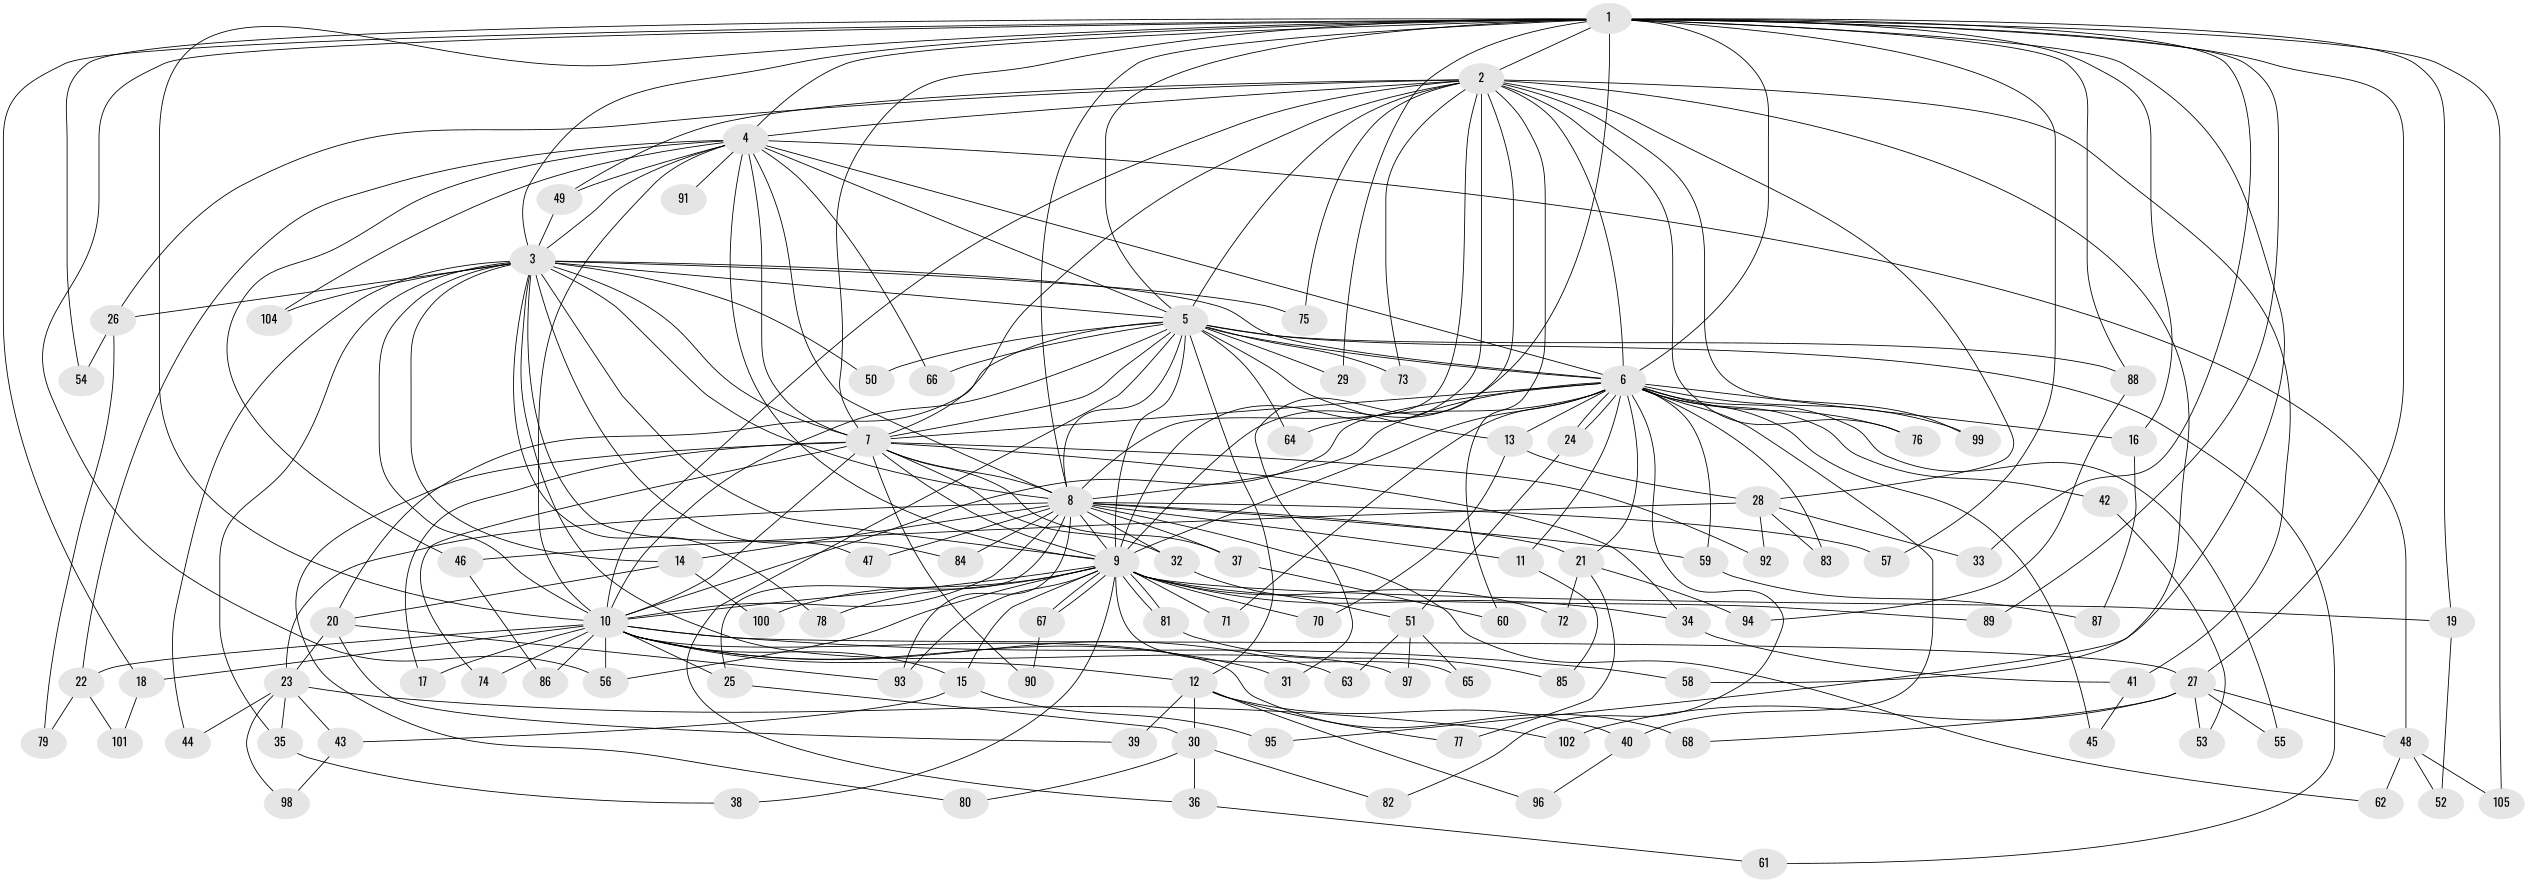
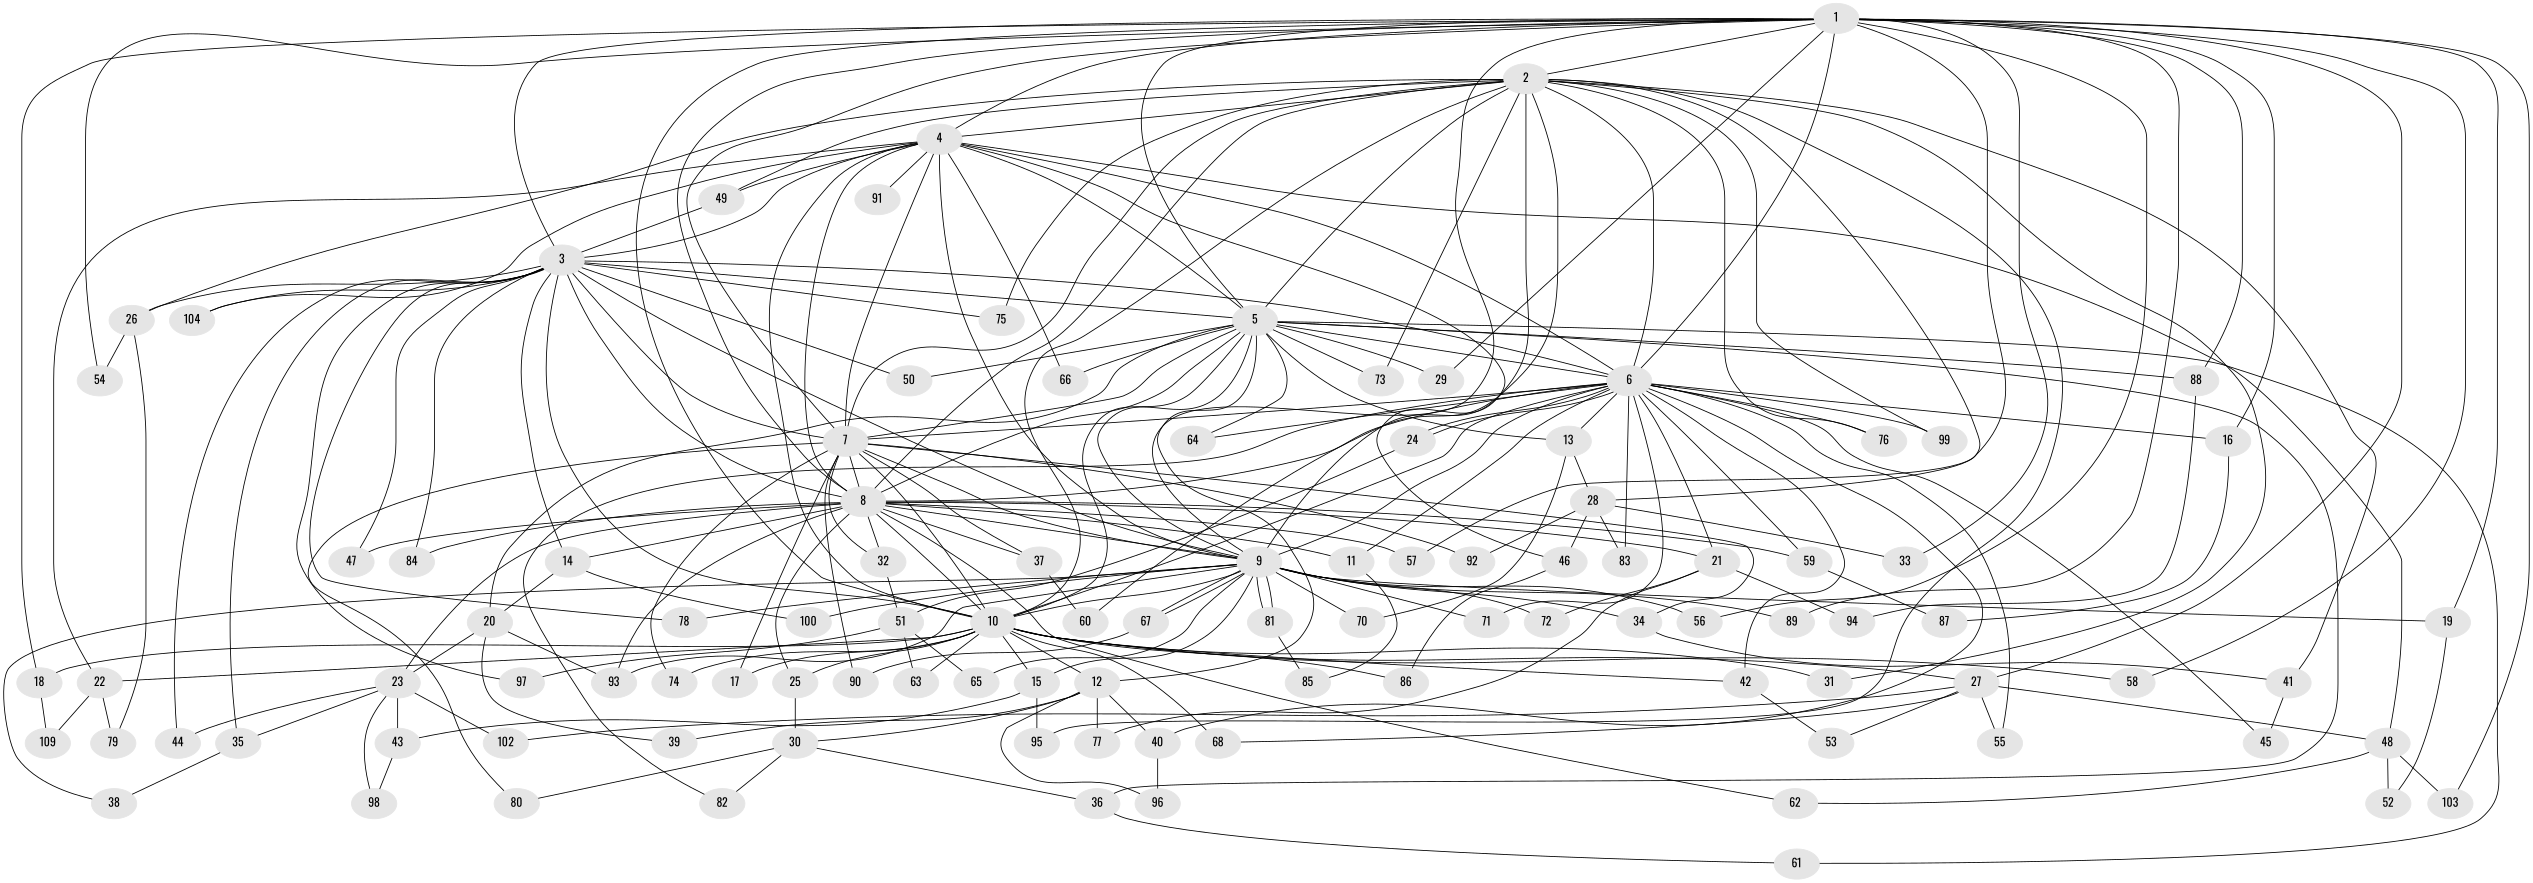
(606, 657) -> (1456, 668)
(120, 743) -> (48, 743)
(2502, 804) -> (2450, 804)
